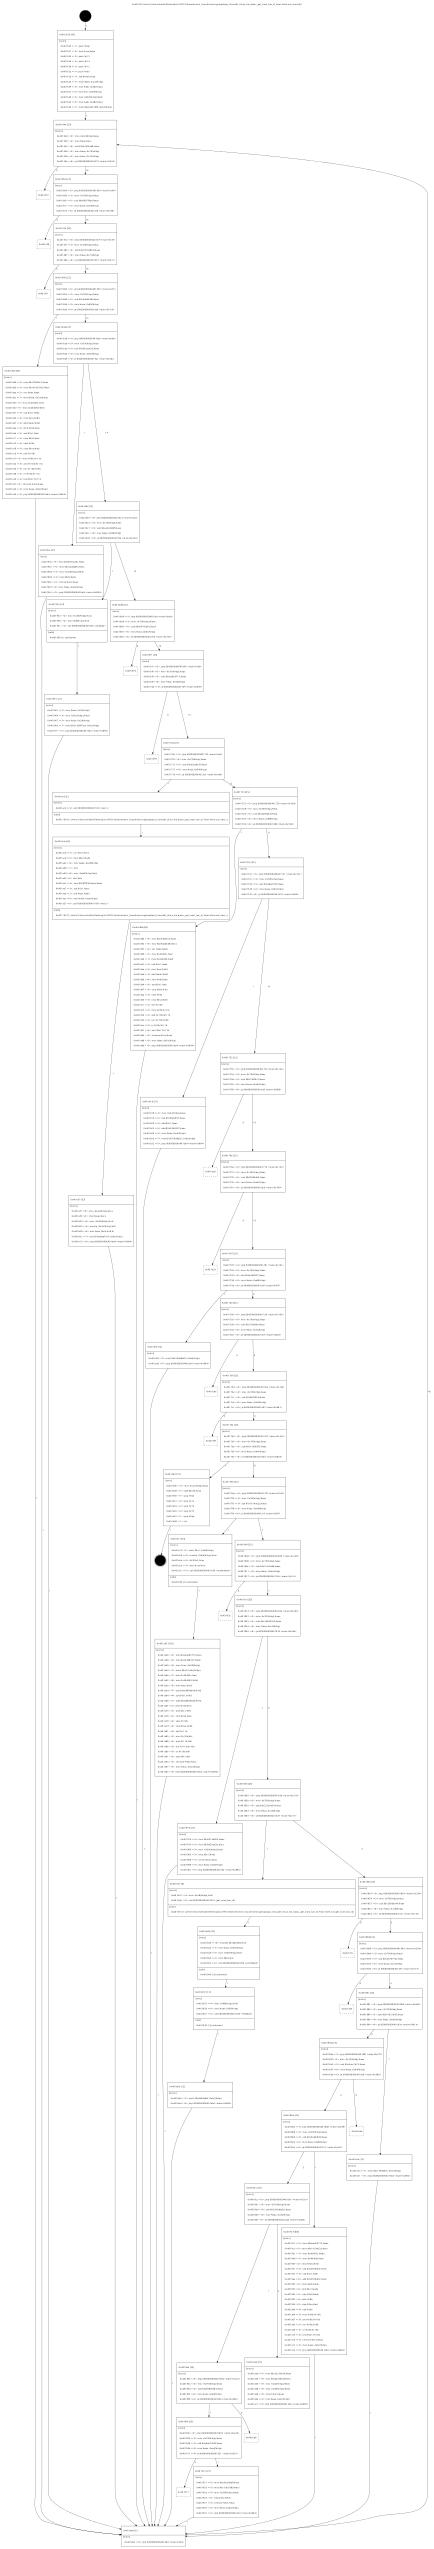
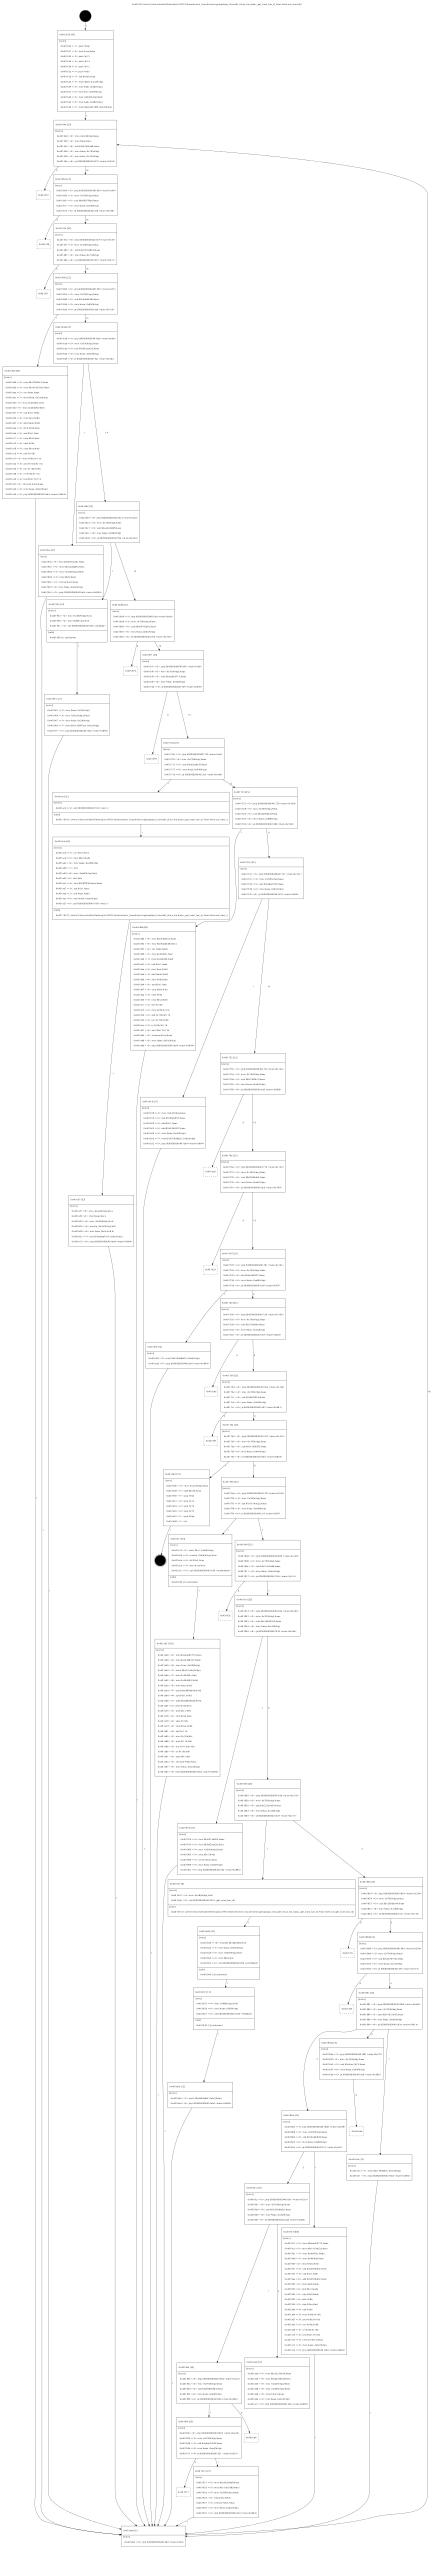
(333, 2094) -> (308, 2051)
